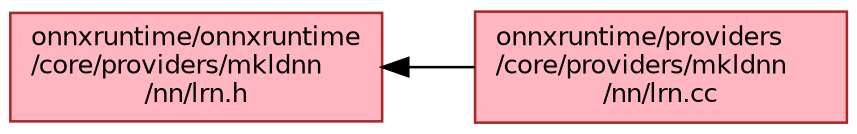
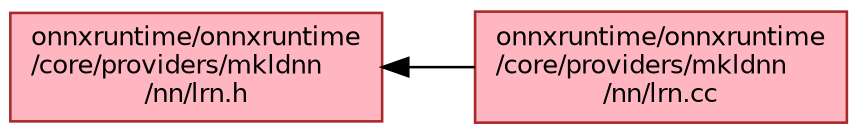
(661, 67) -> (661, 67)
